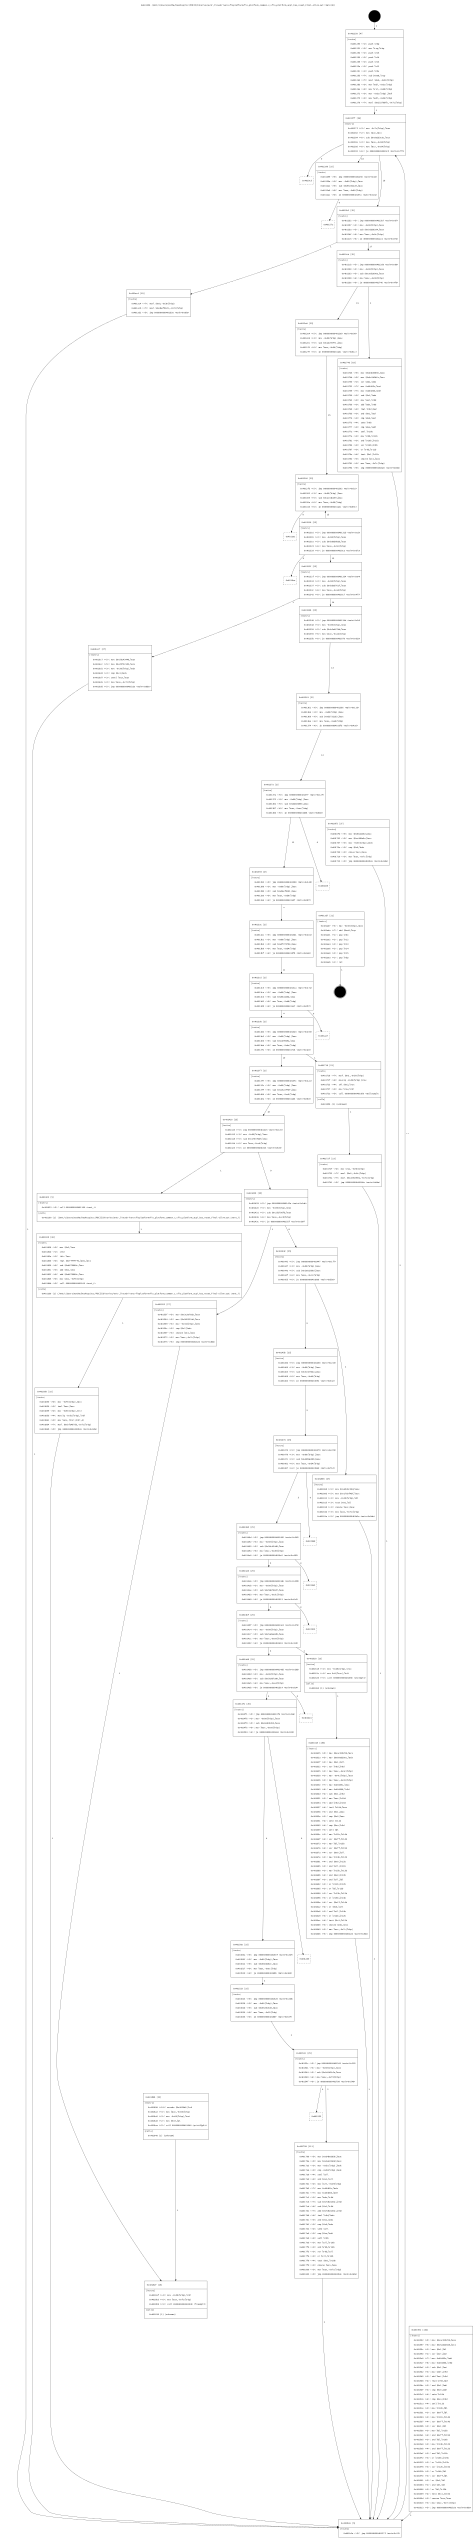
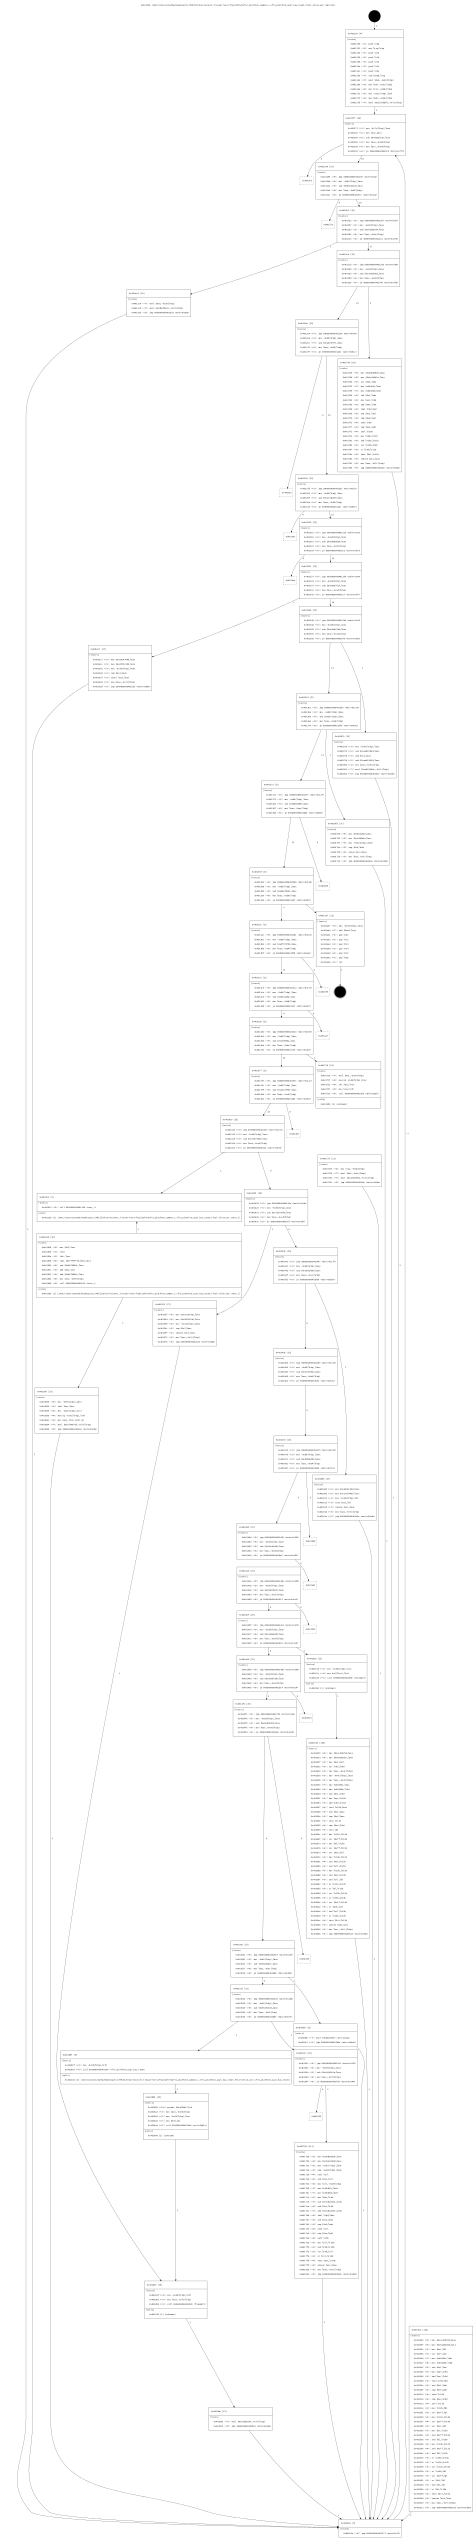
(381, 180) -> (357, 202)
none -> (286, 493)
(326, 515) -> (330, 514)
none -> (364, 755)
none -> (328, 775)
none -> (310, 908)
none -> (323, 992)
(349, 1131) -> none
none -> (293, 1134)
(139, 1227) -> (136, 1228)
(269, 1562) -> none
none -> (325, 2035)
none -> (176, 2067)
none -> (241, 2419)
